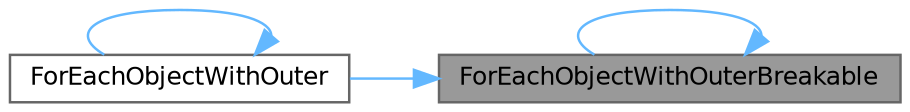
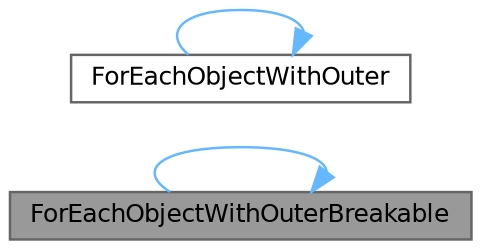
(382, 79) -> none
